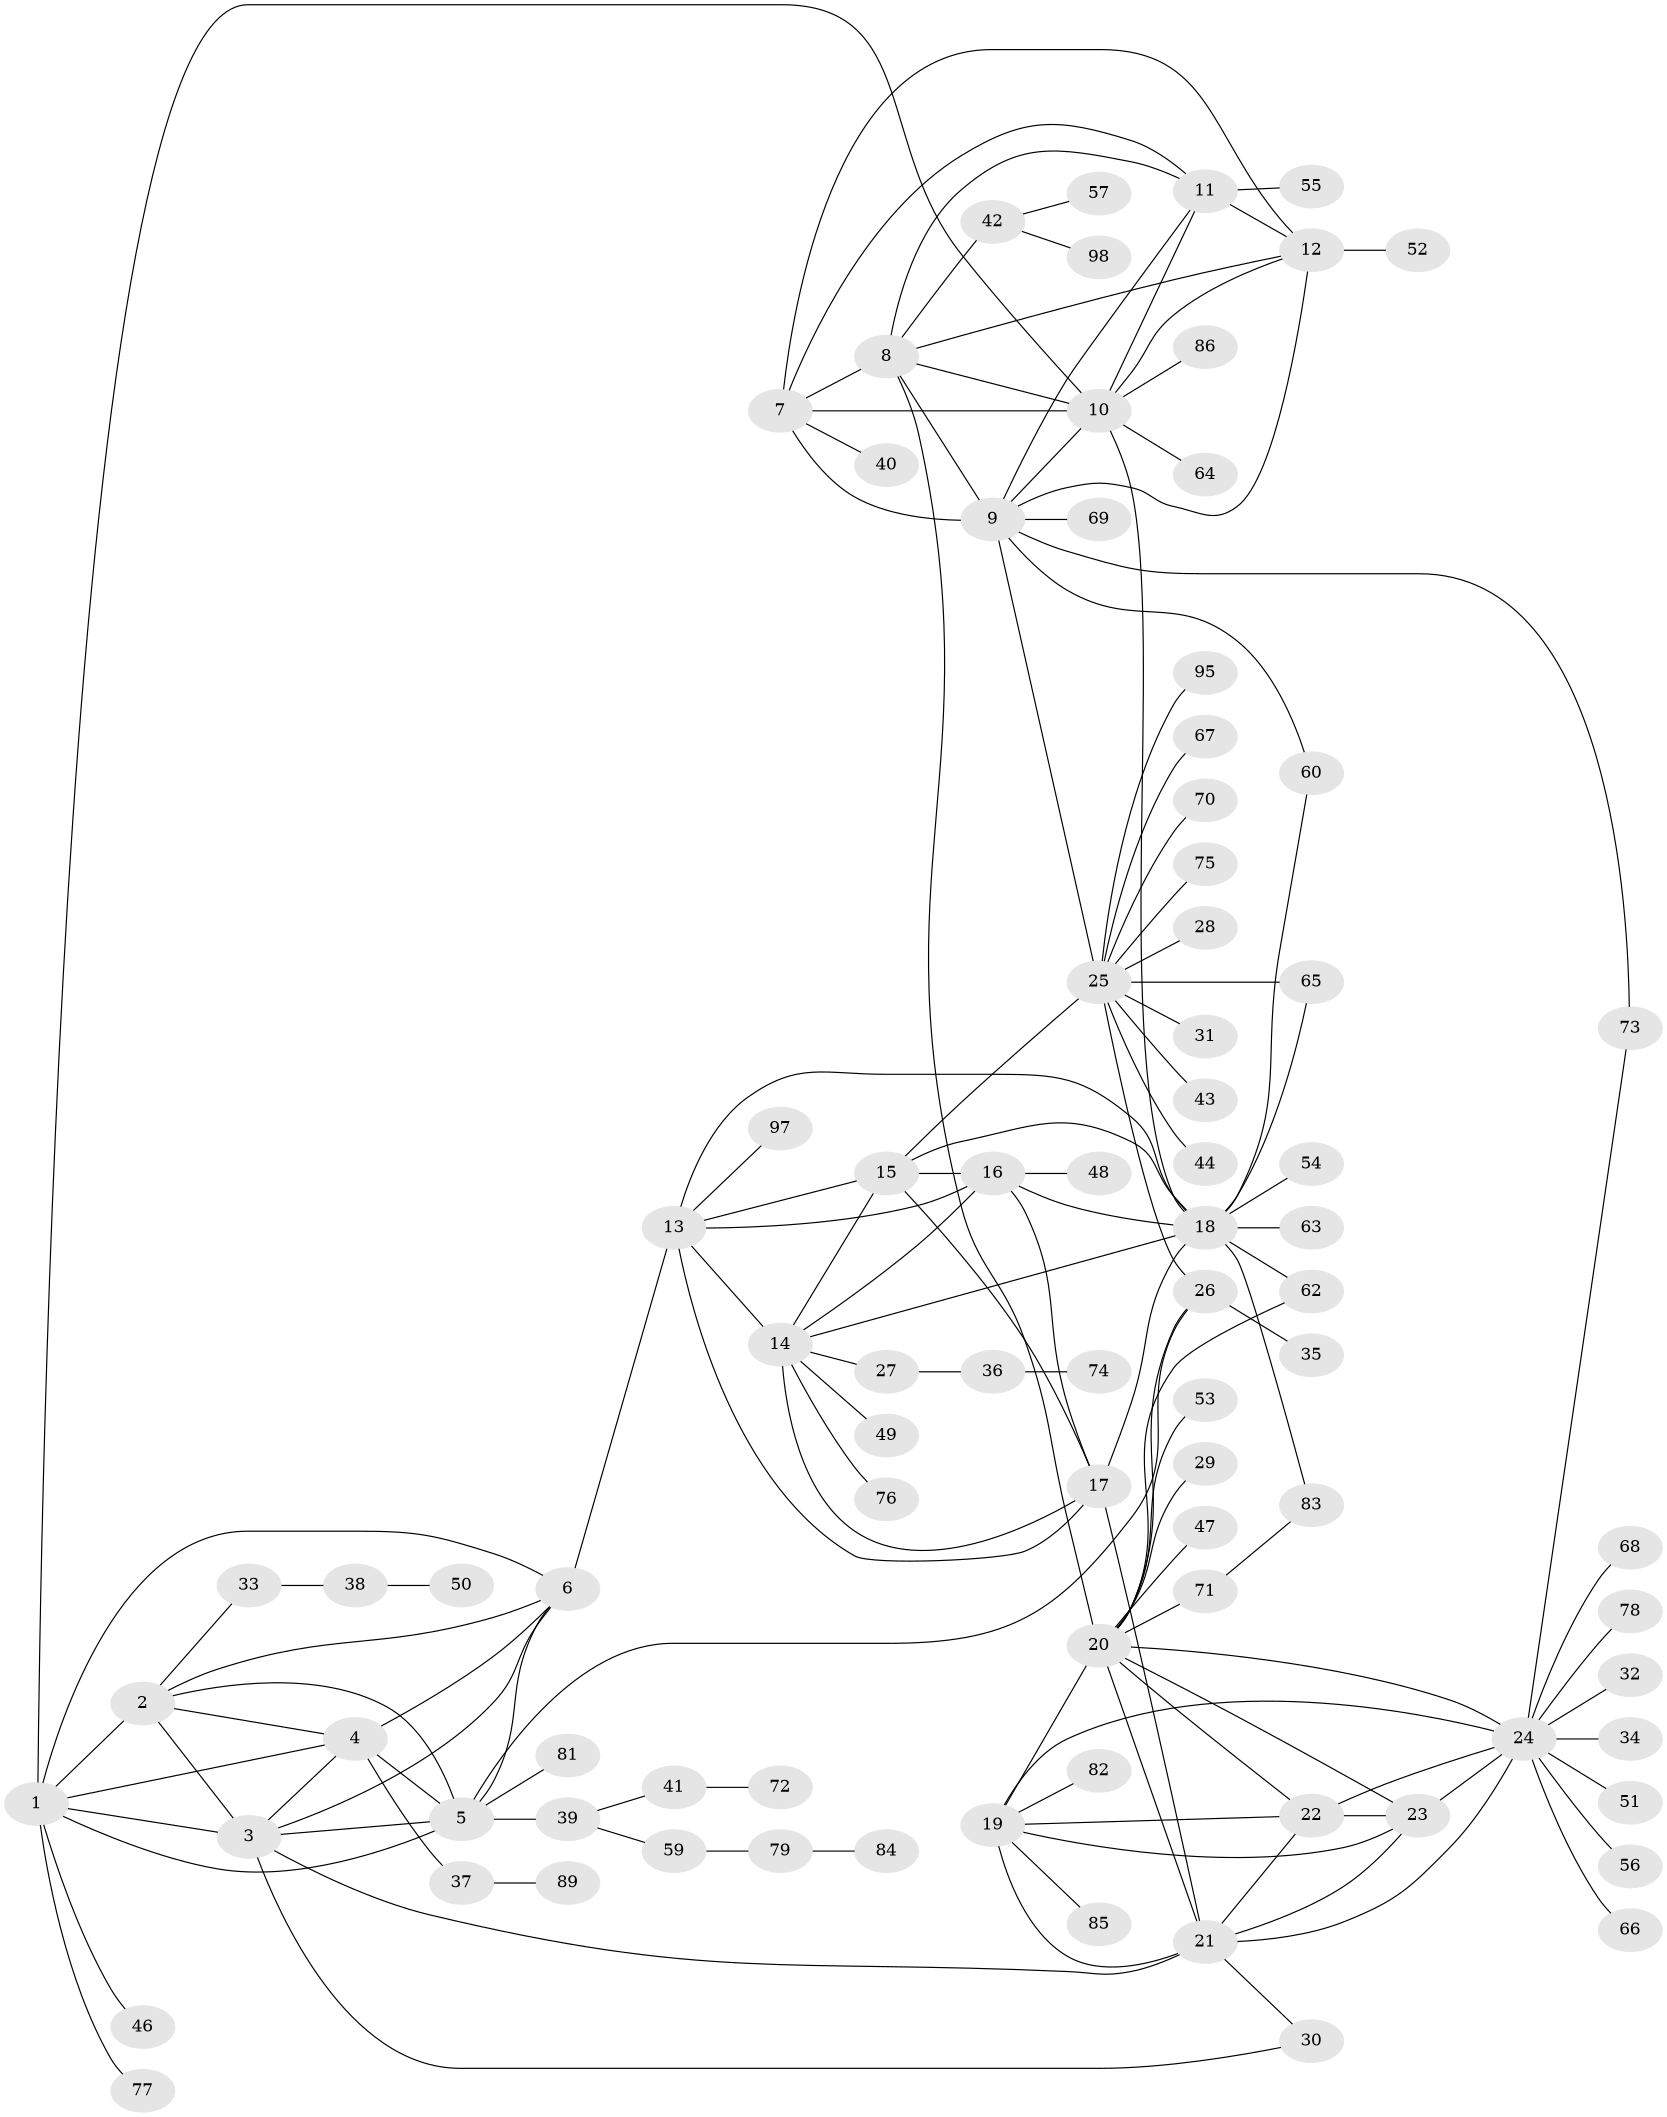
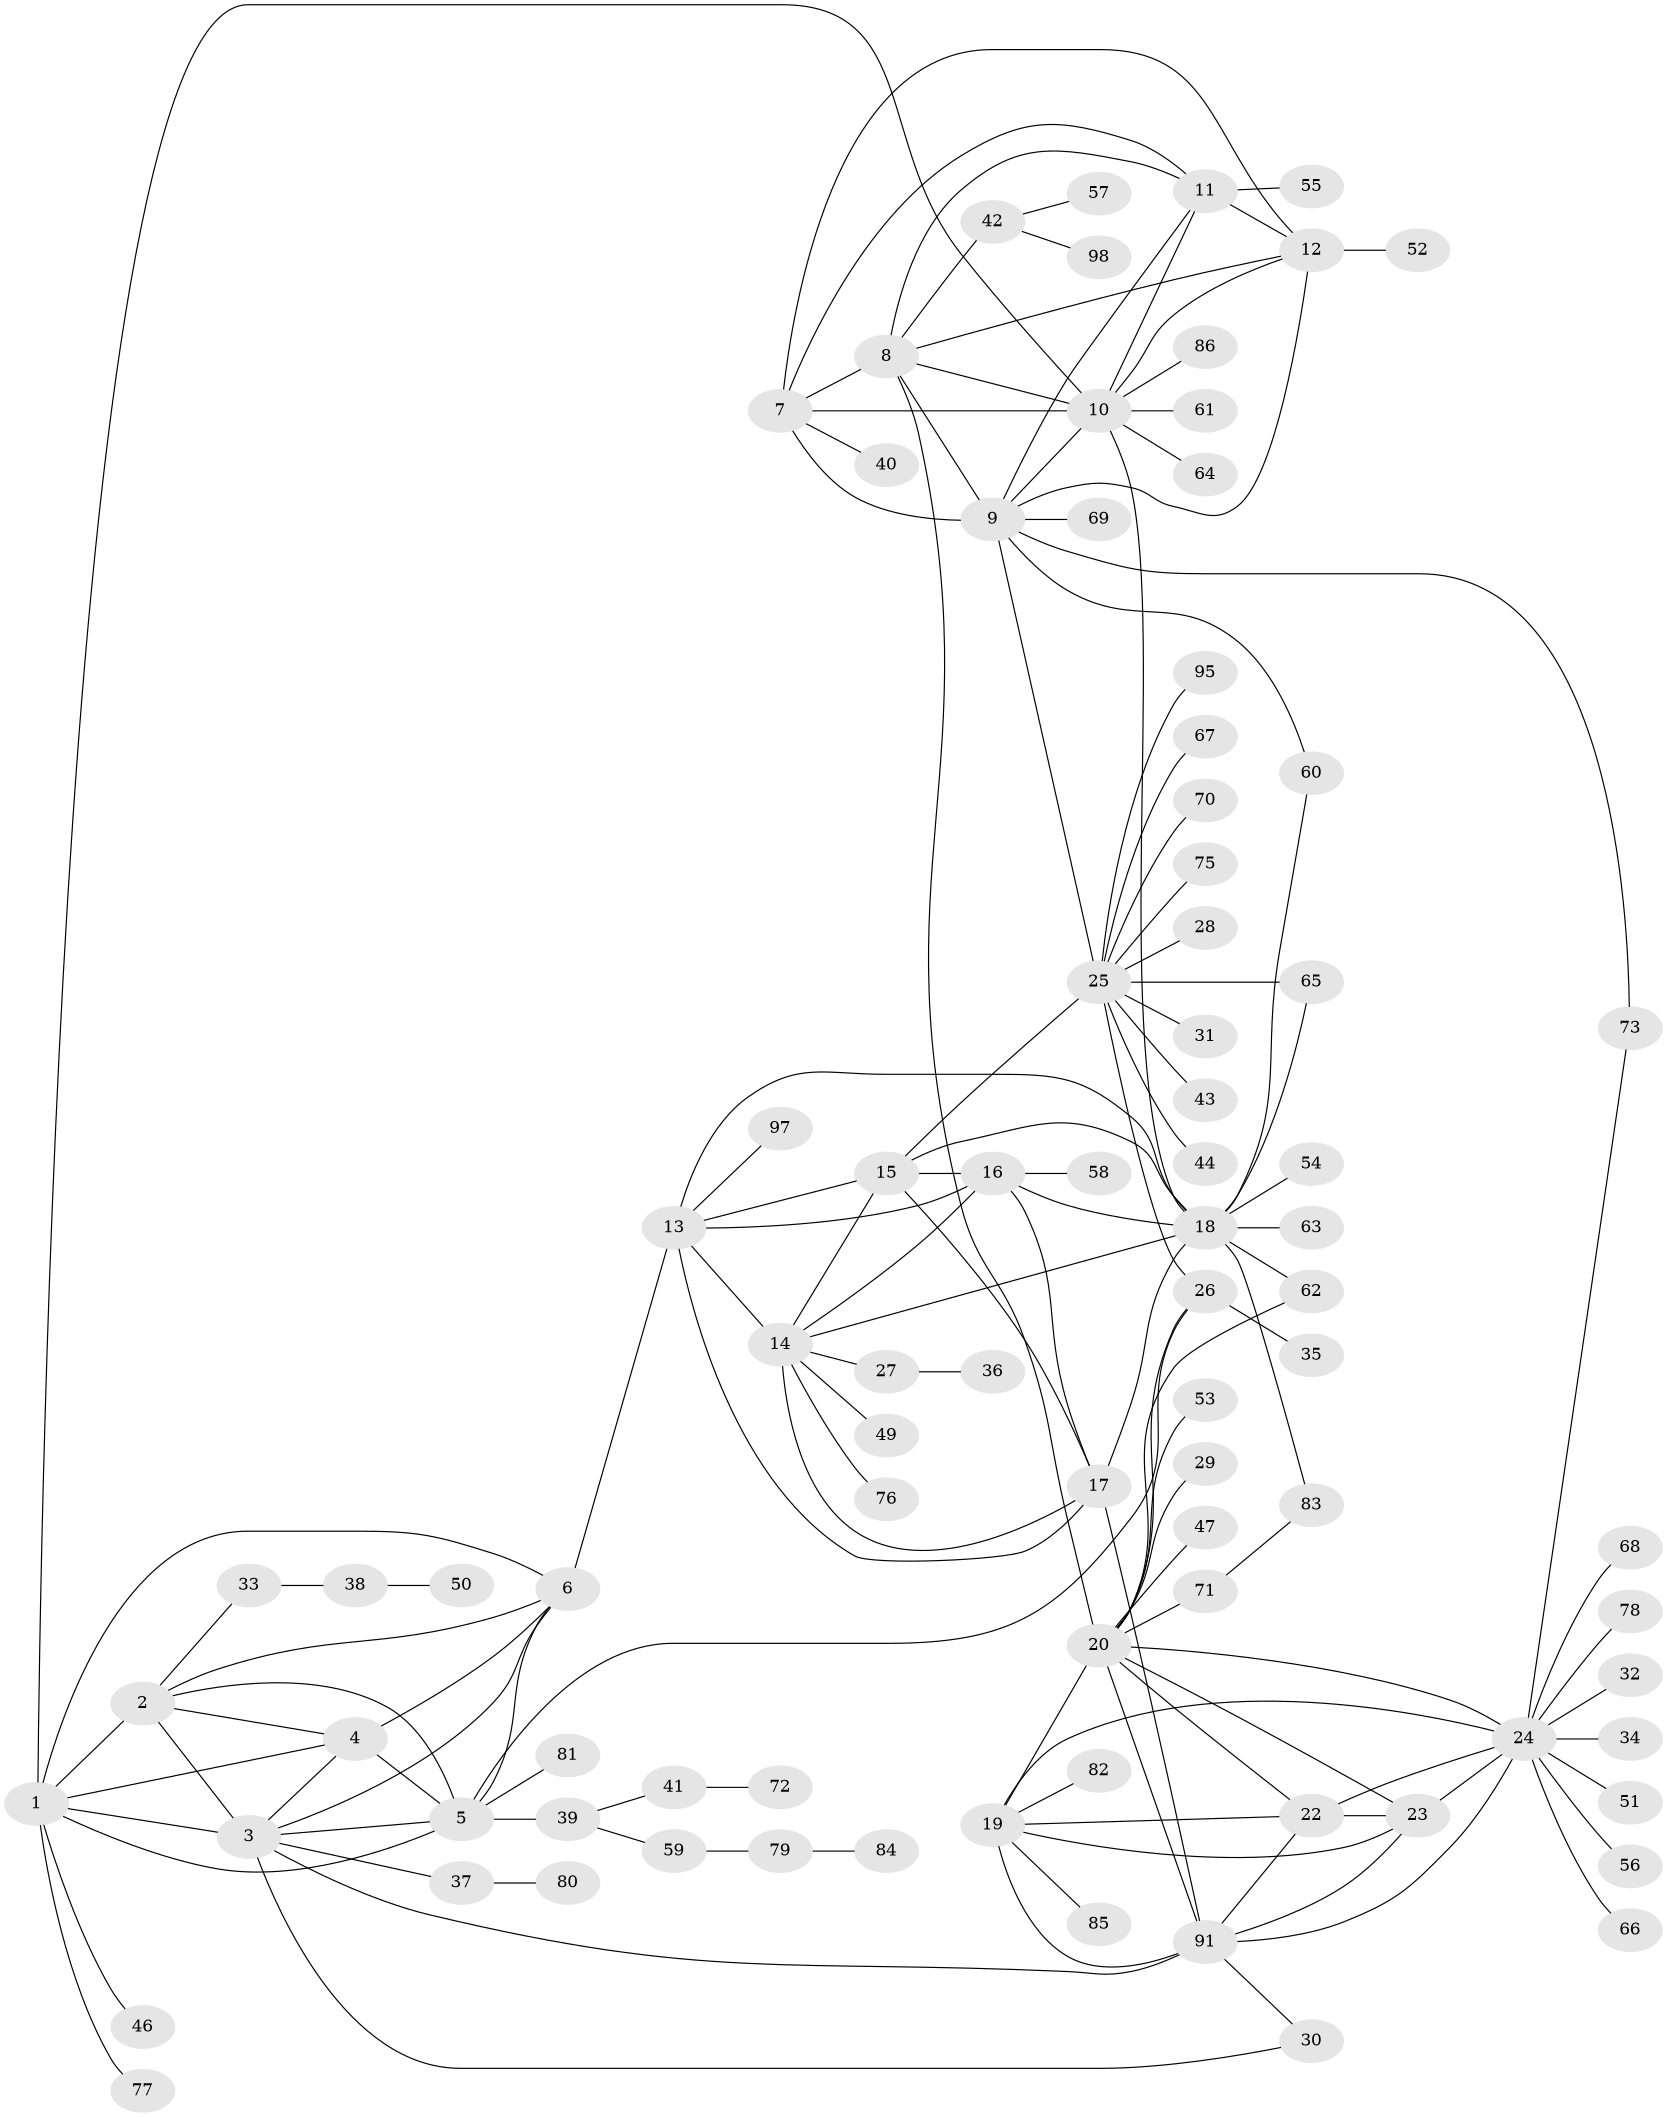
none -> (1205, 411)
(1099, 1173) -> (1099, 1173)
(1099, 1372) -> none
(403, 1814) -> (367, 1862)
(568, 1883) -> (568, 1883)
(1205, 1942) -> (1205, 1942)
